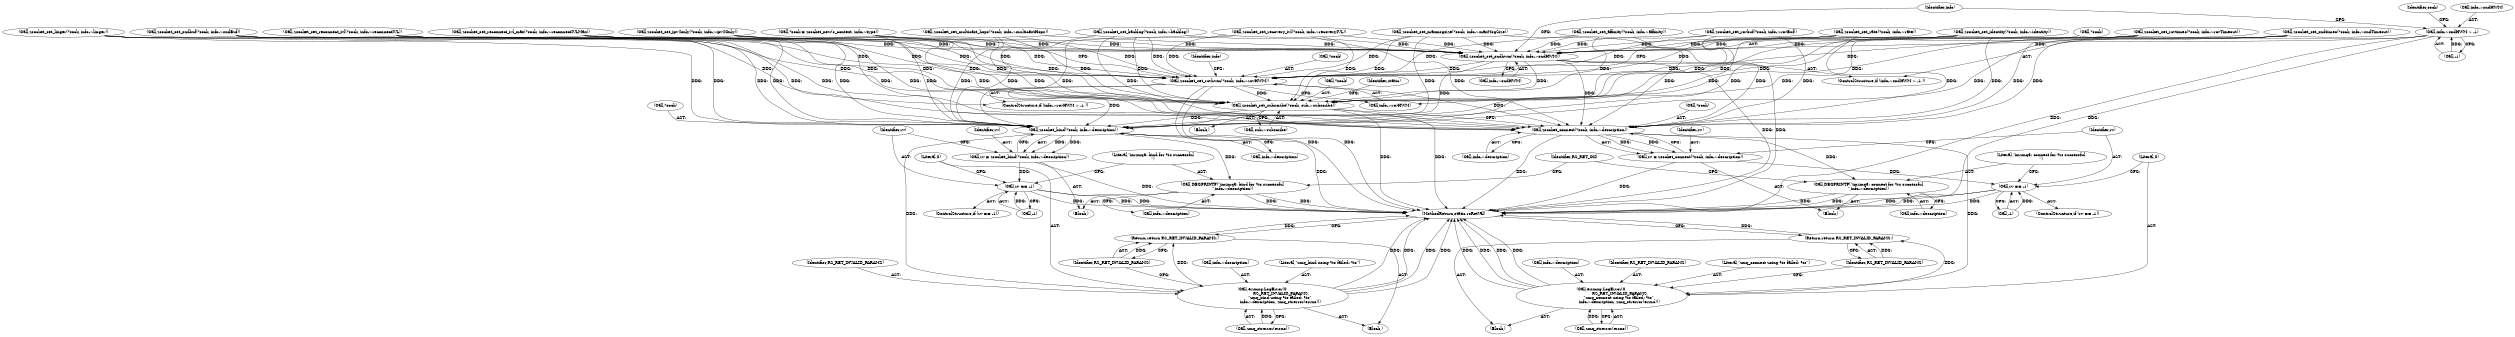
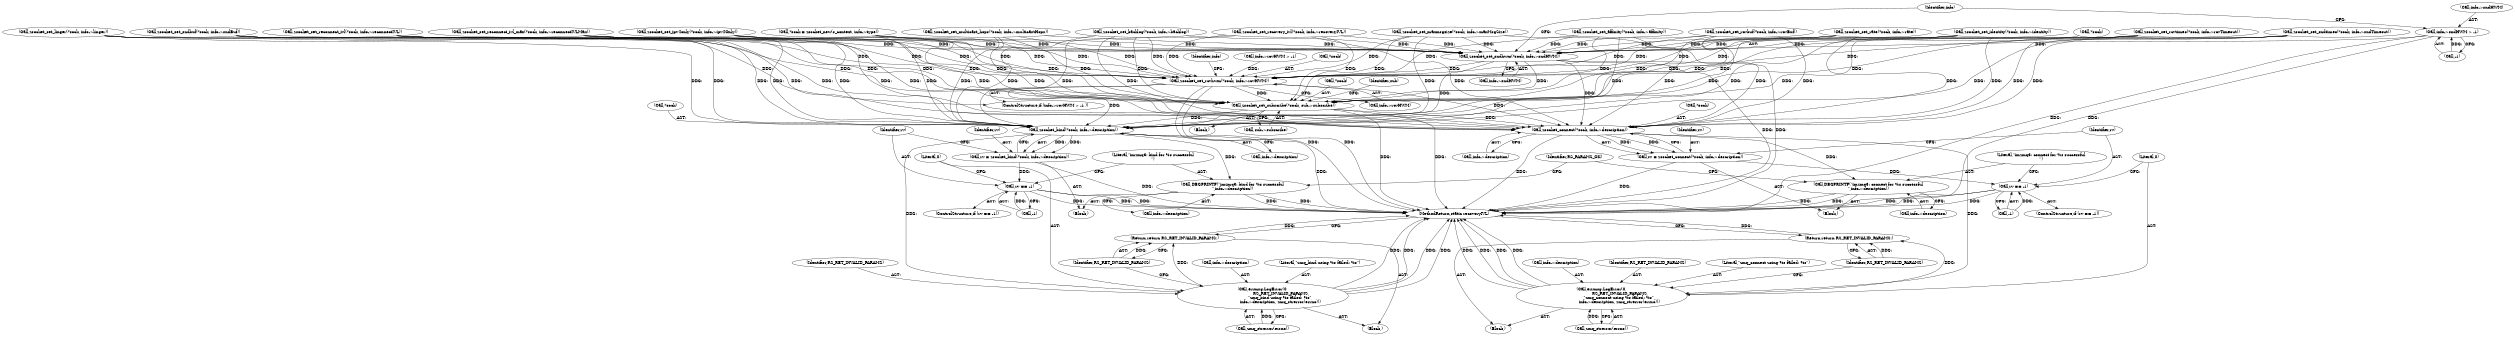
(2422, 8) -> none
(1084, 57) -> (1084, 57)
none -> (1270, 57)
(1642, 57) -> (1642, 57)
(1797, 65) -> (1707, 57)
(1384, 81) -> (1384, 81)
(1882, 81) -> none
none -> (1532, 93)
none -> (1436, 111)
(1491, 118) -> (1491, 118)
(1574, 157) -> (1574, 157)
(1454, 214) -> (1454, 214)
